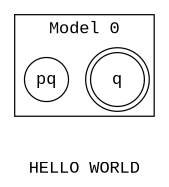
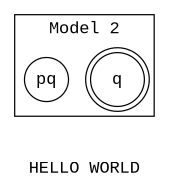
(84, 29) -> (84, 29)
